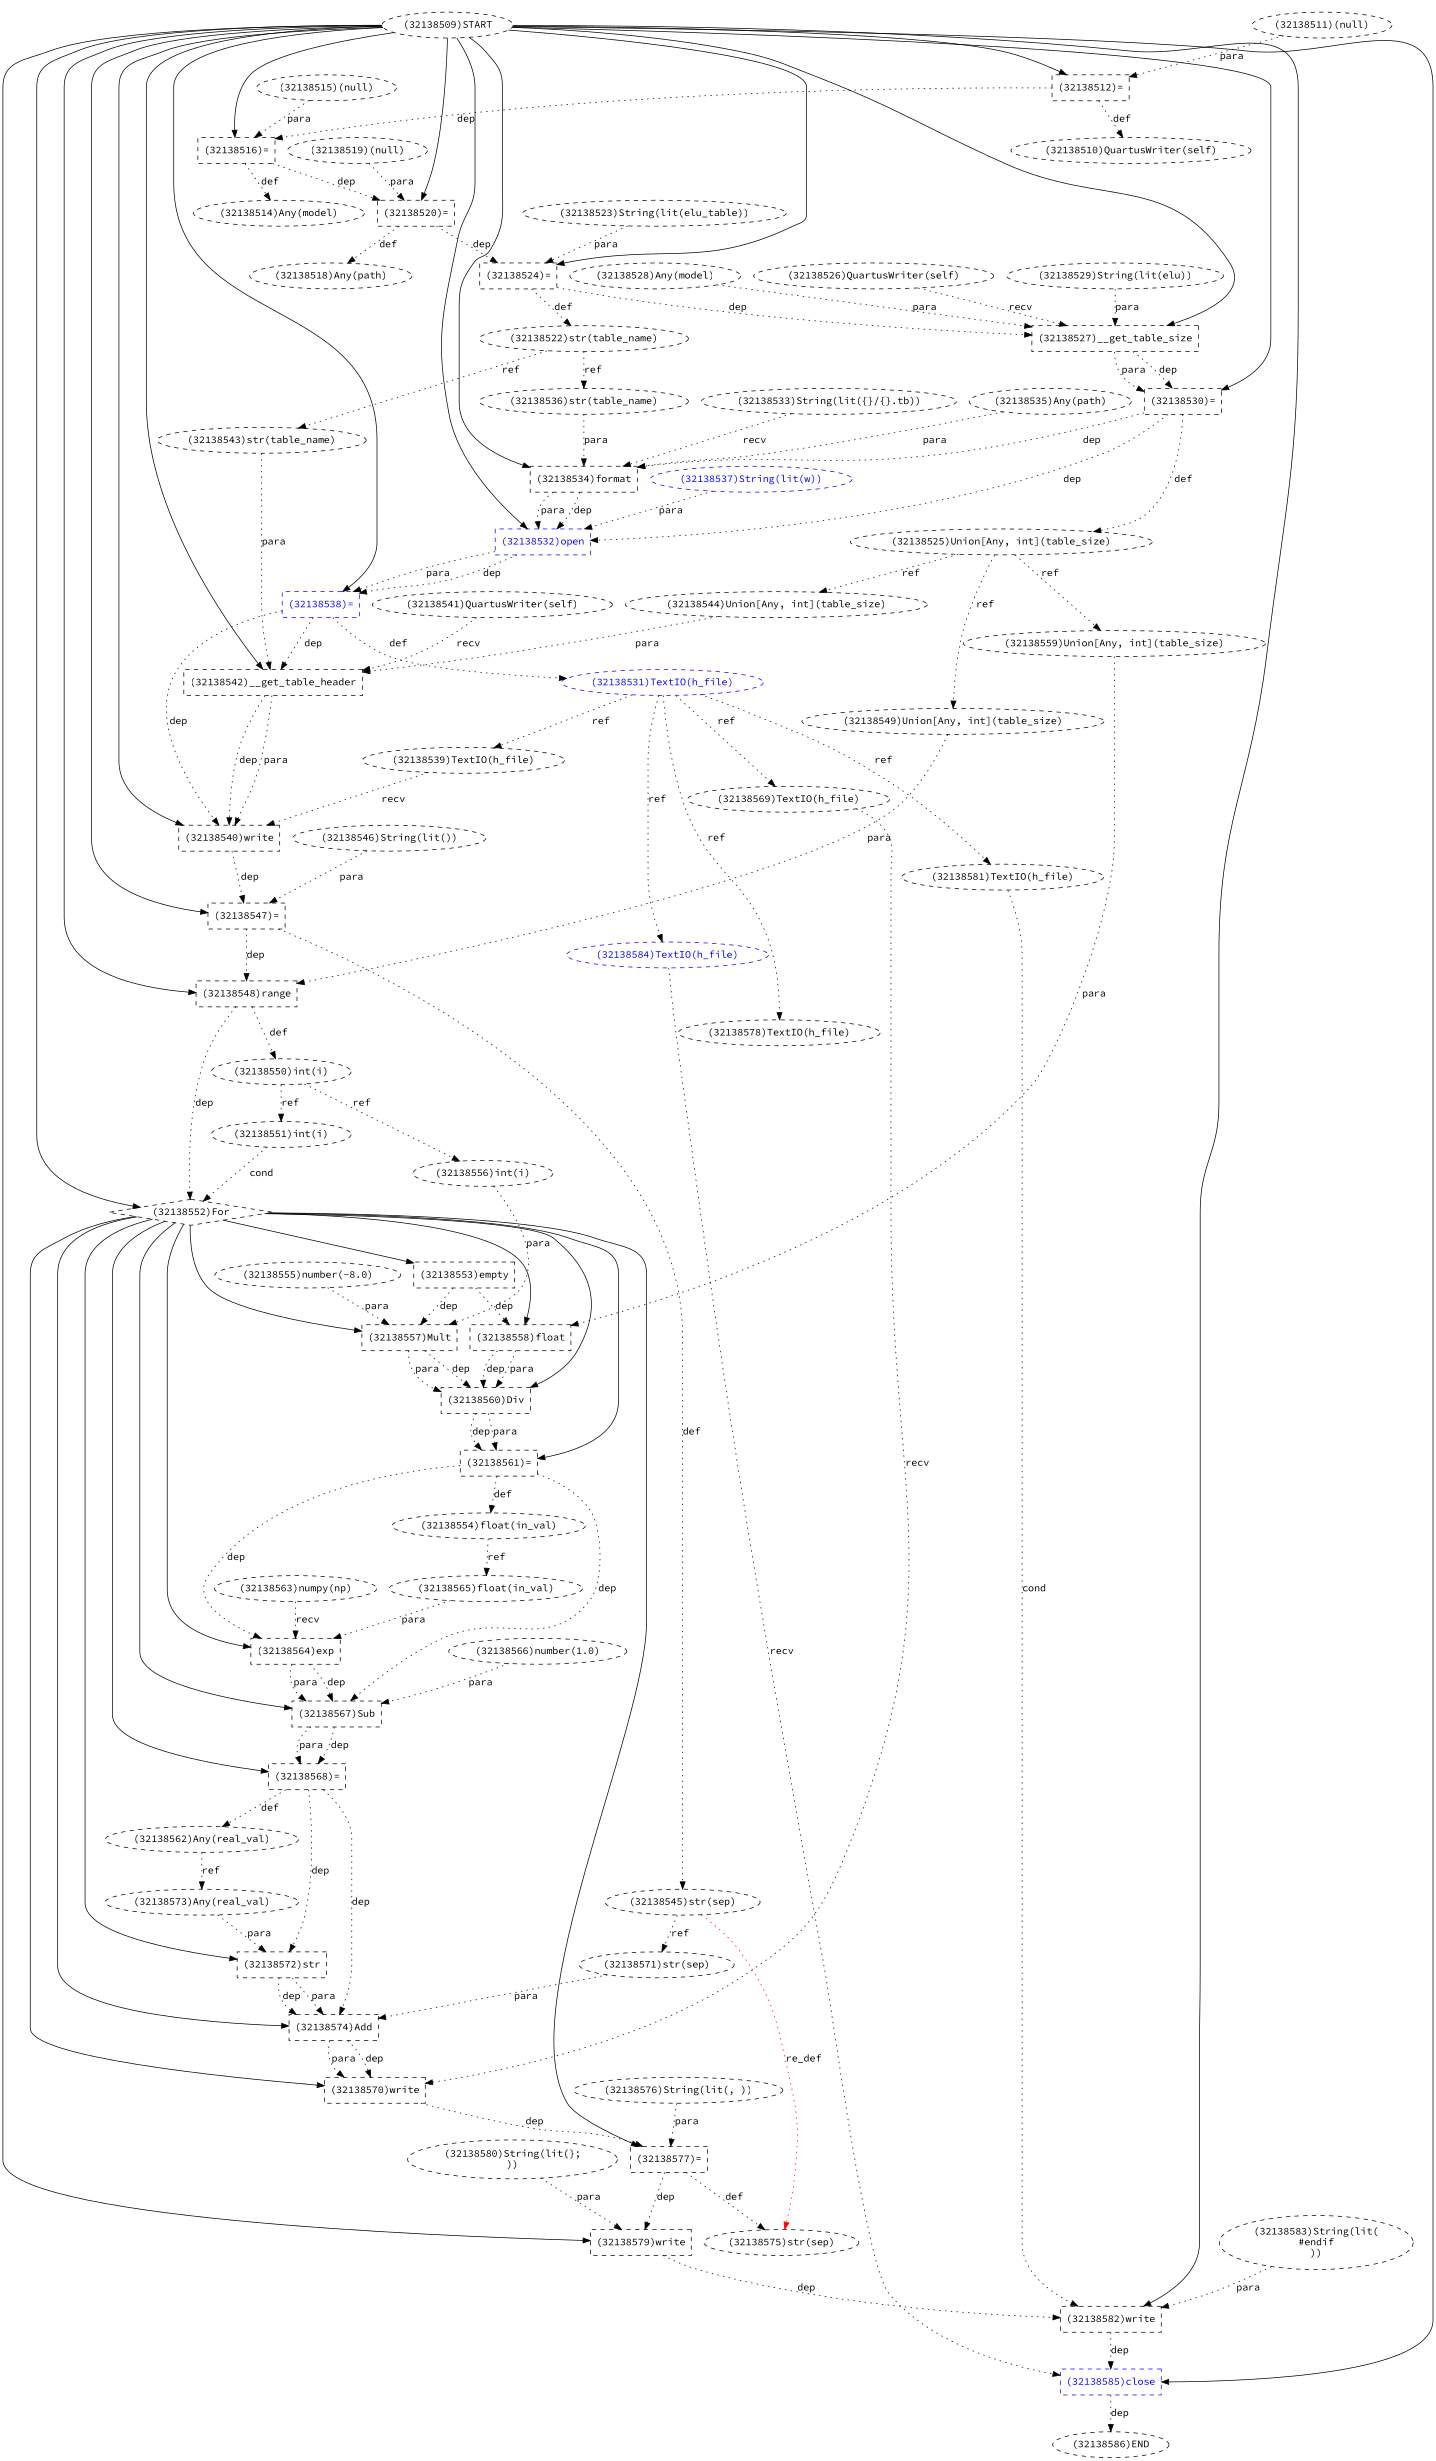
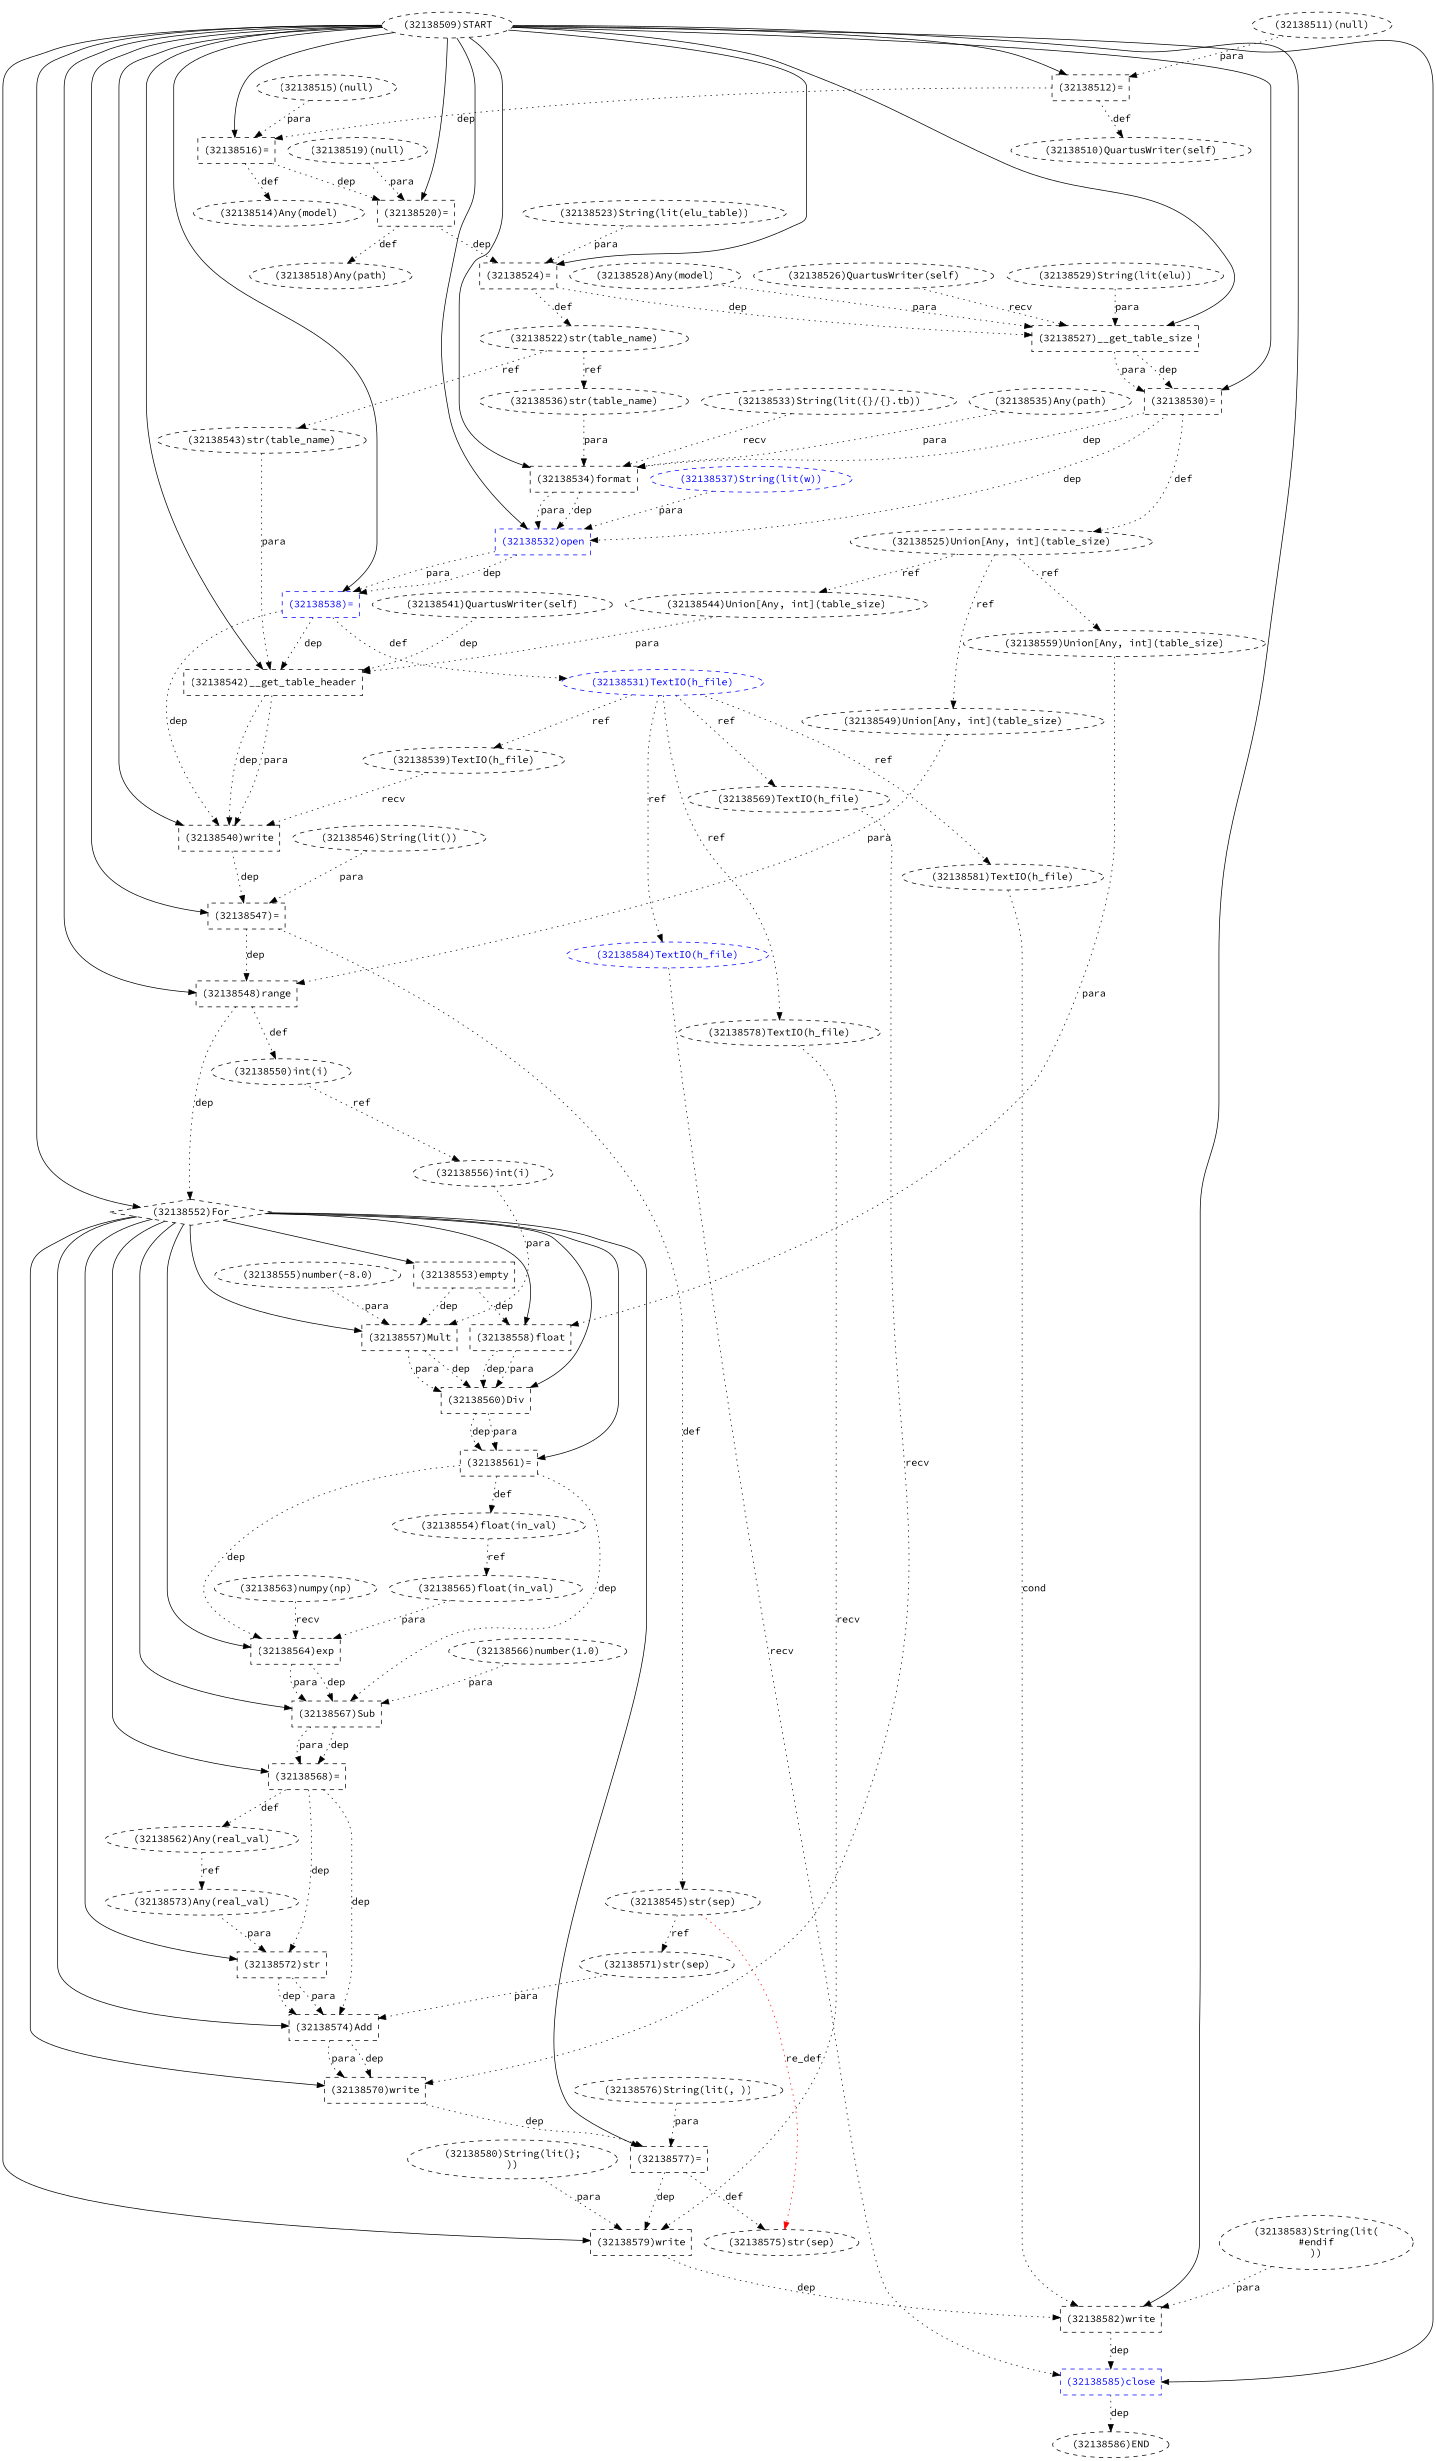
(469, 644) -> (469, 644)
(281, 1134) -> none
none -> (836, 1662)
